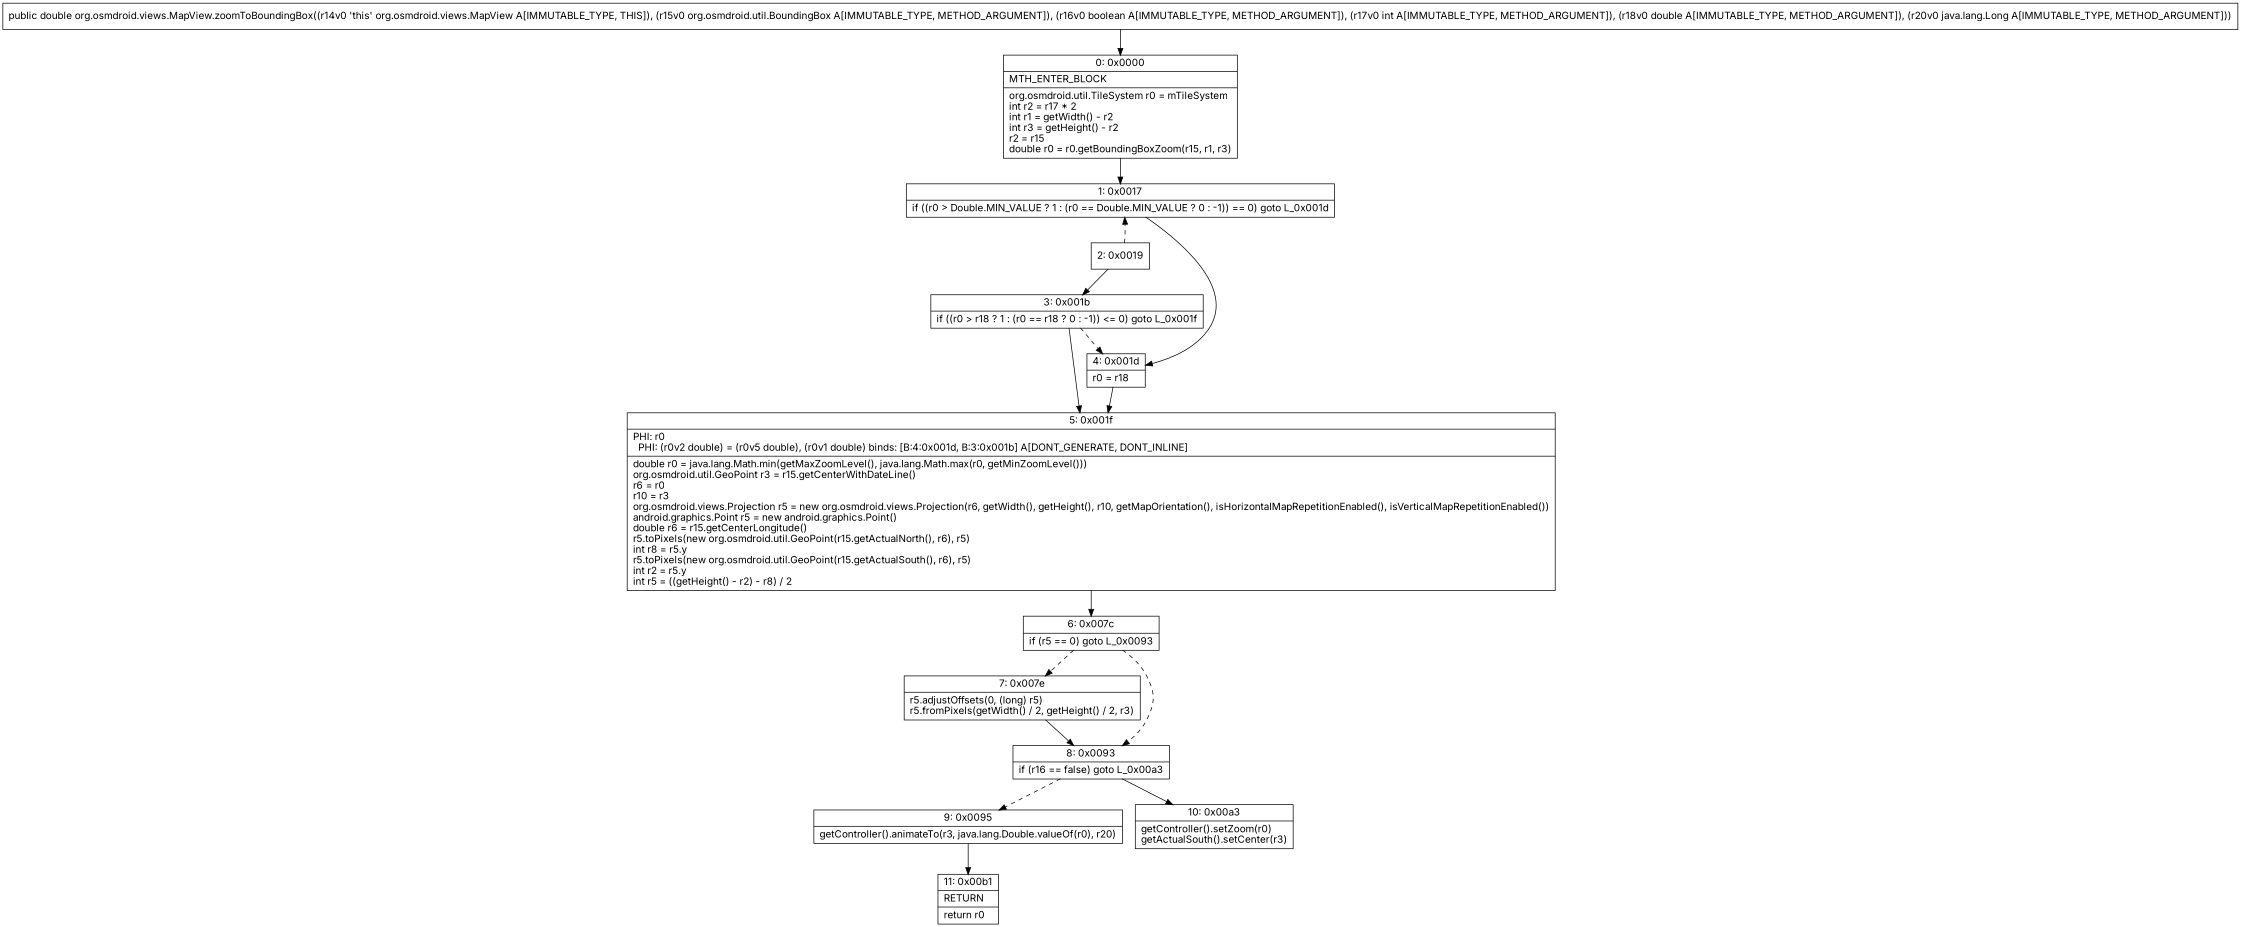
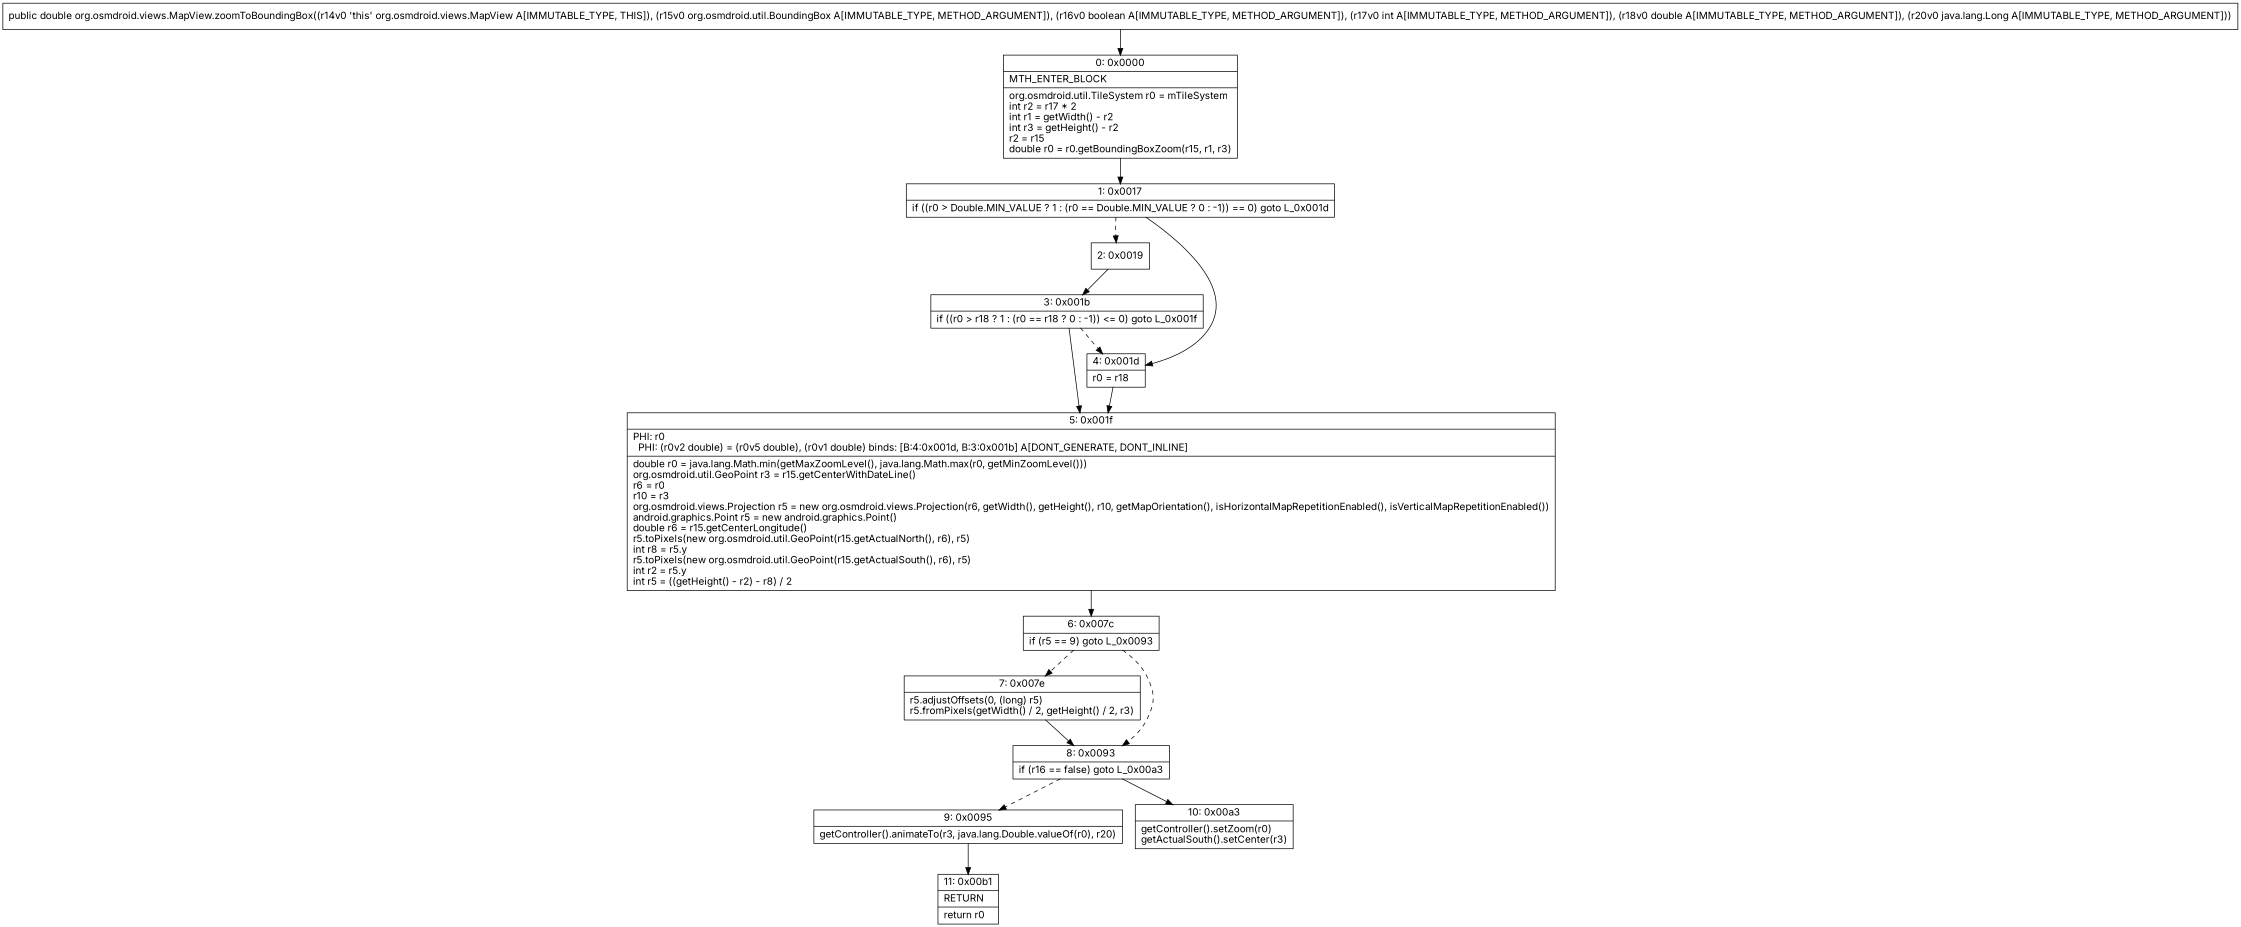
(1125, 234) -> (1116, 226)
(1091, 641) -> (1091, 641)
